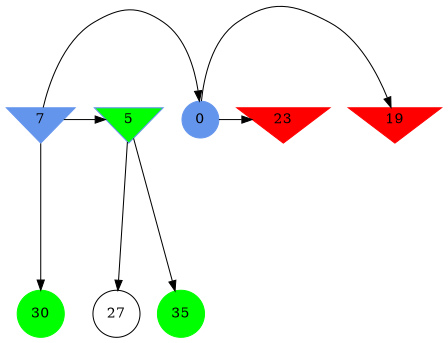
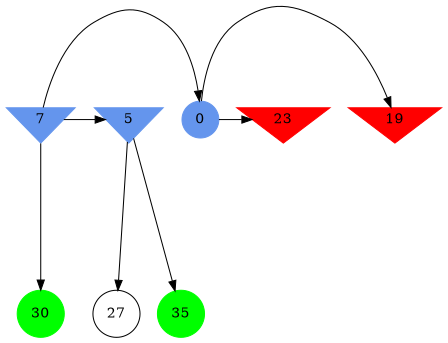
(129, 120) -> (129, 120)
